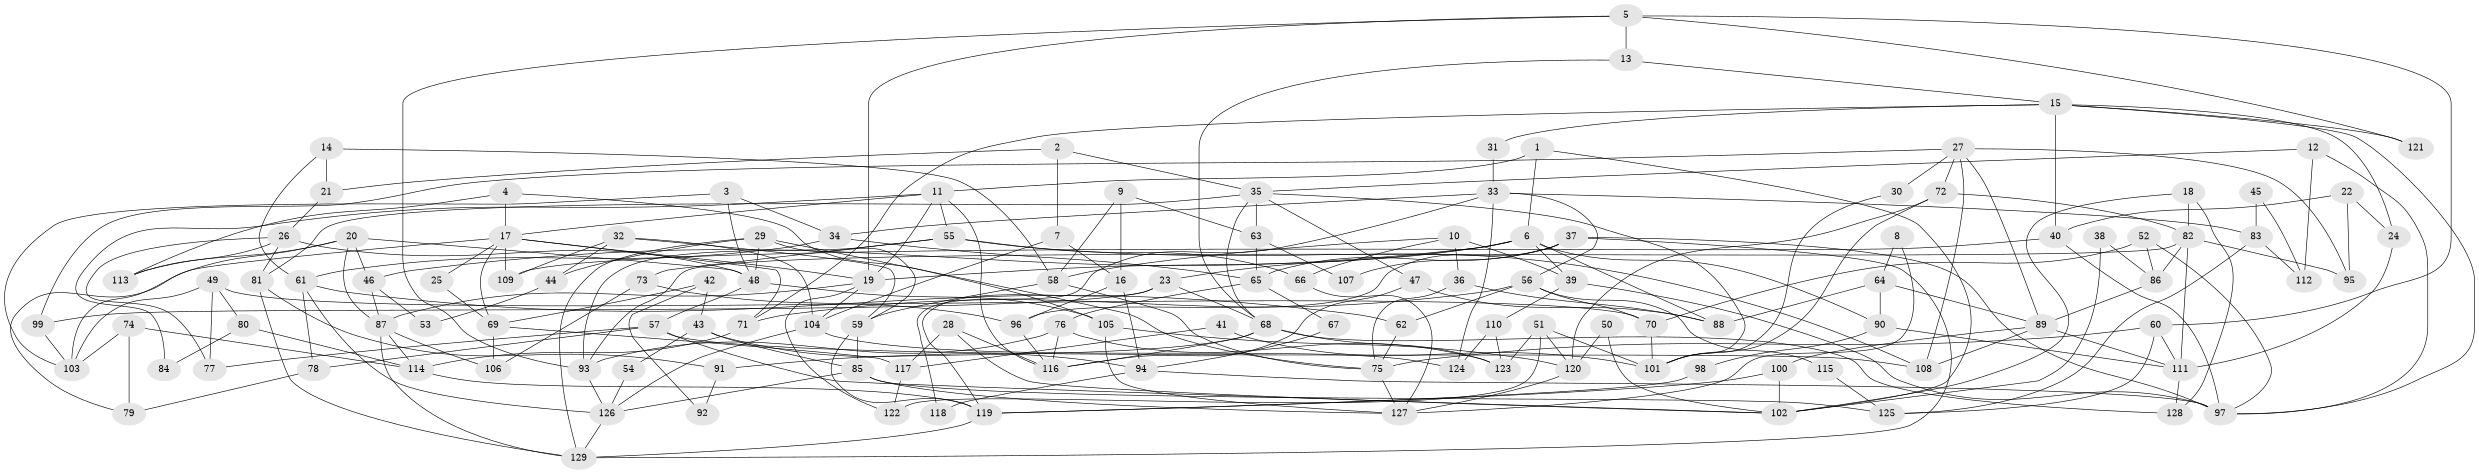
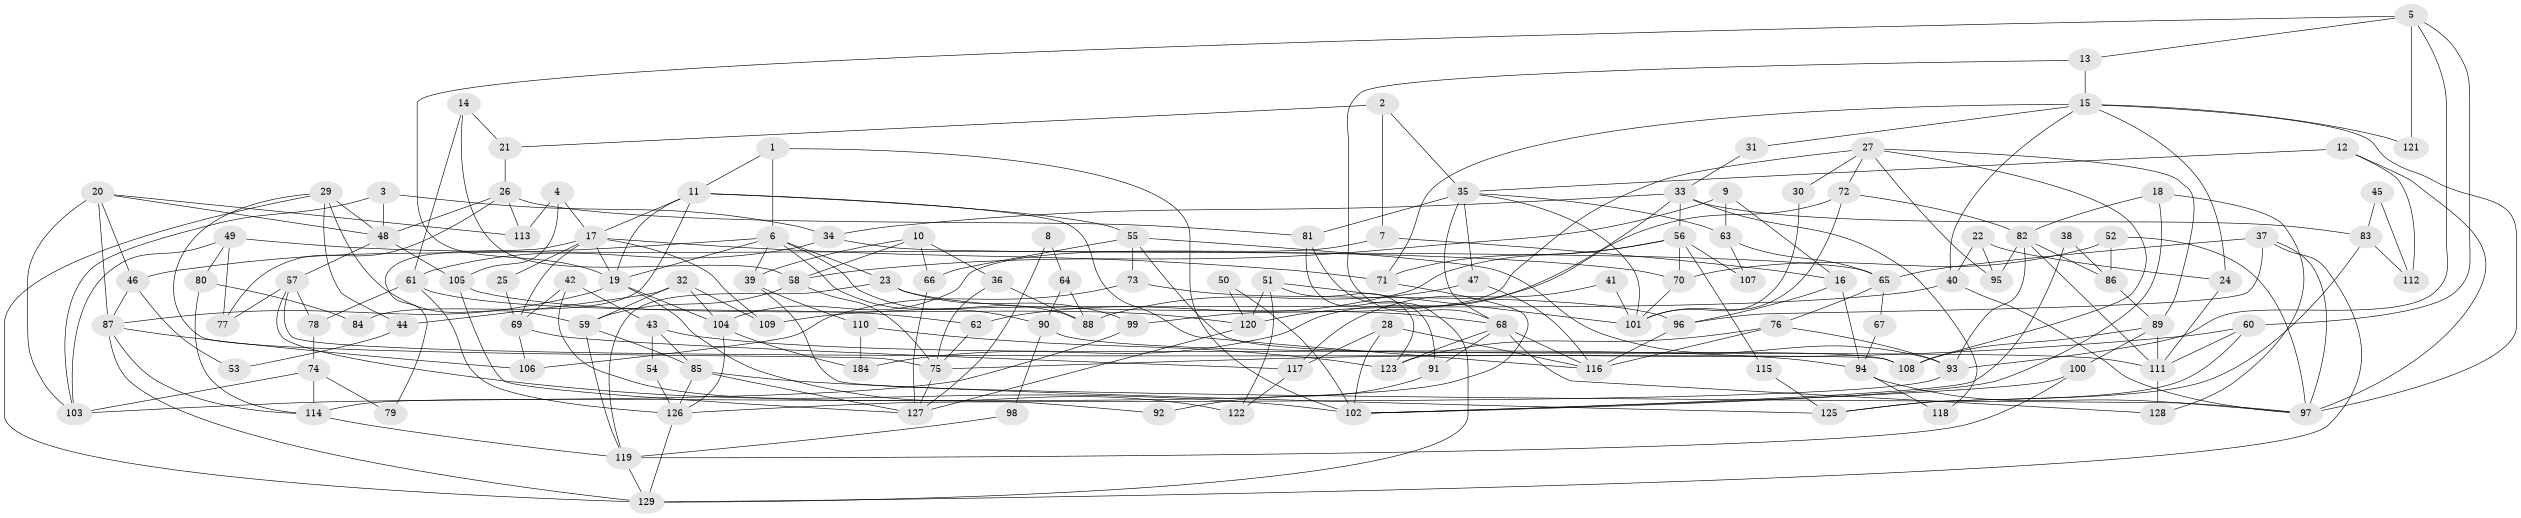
(1460, 260) -> (1707, 255)
(1961, 303) -> none
(1457, 370) -> (861, 370)
(221, 392) -> (314, 344)
